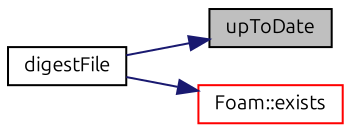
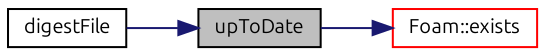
(152, 82) -> (347, 28)
